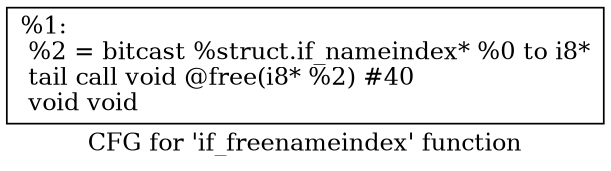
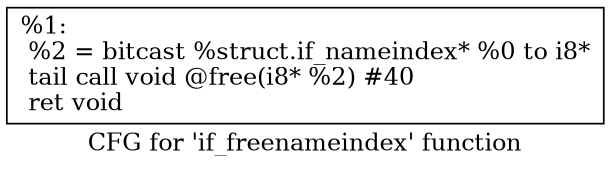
(80, 103) -> (72, 103)
